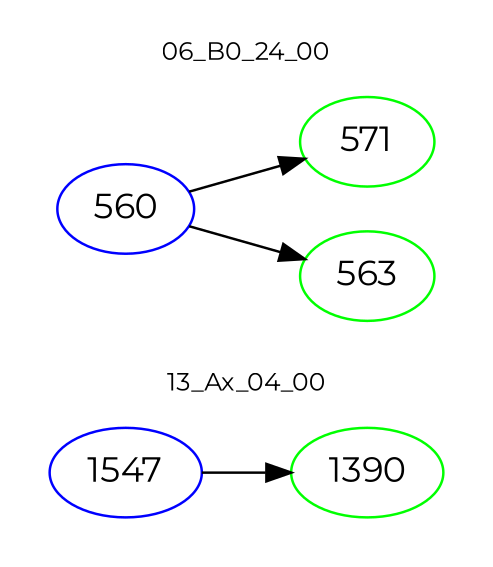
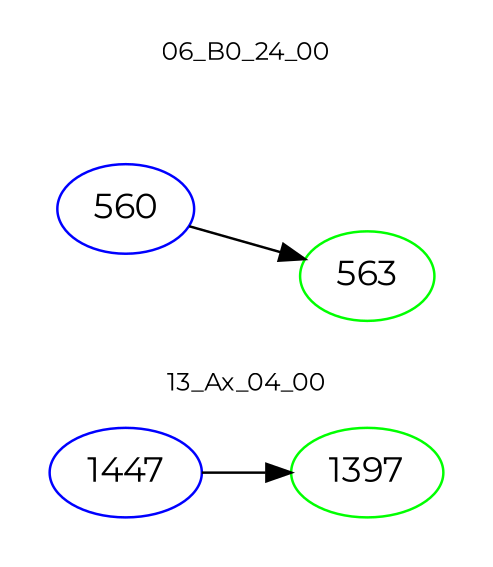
(367, 142) -> none
(126, 473) -> (126, 473)
(367, 473) -> (367, 473)
